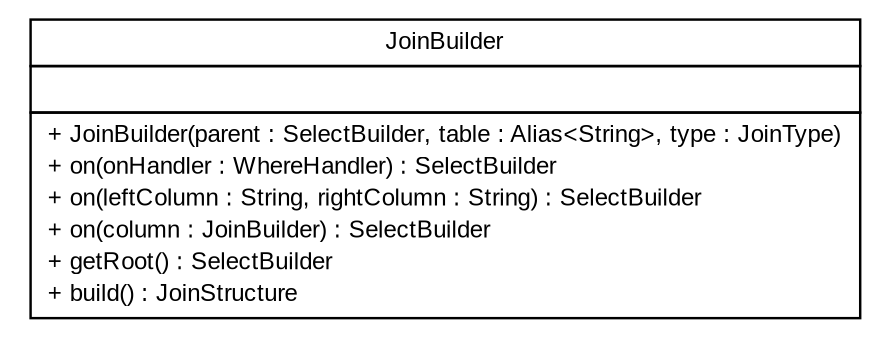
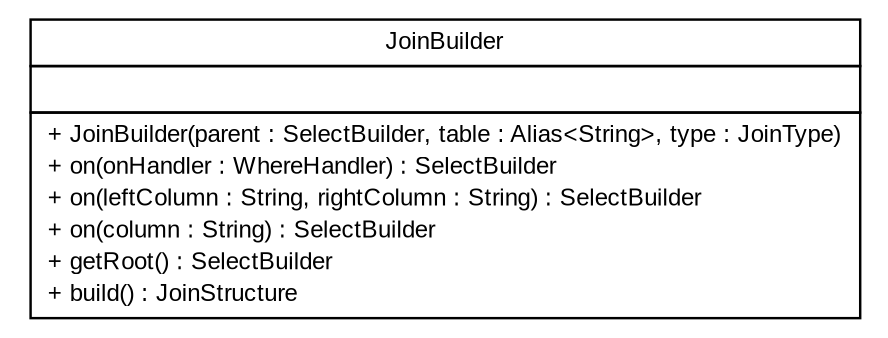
(269, 230) -> (242, 230)
